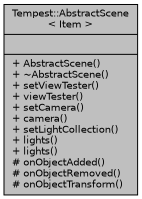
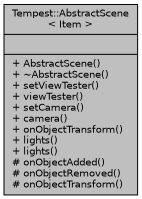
(65, 130) -> (68, 130)
